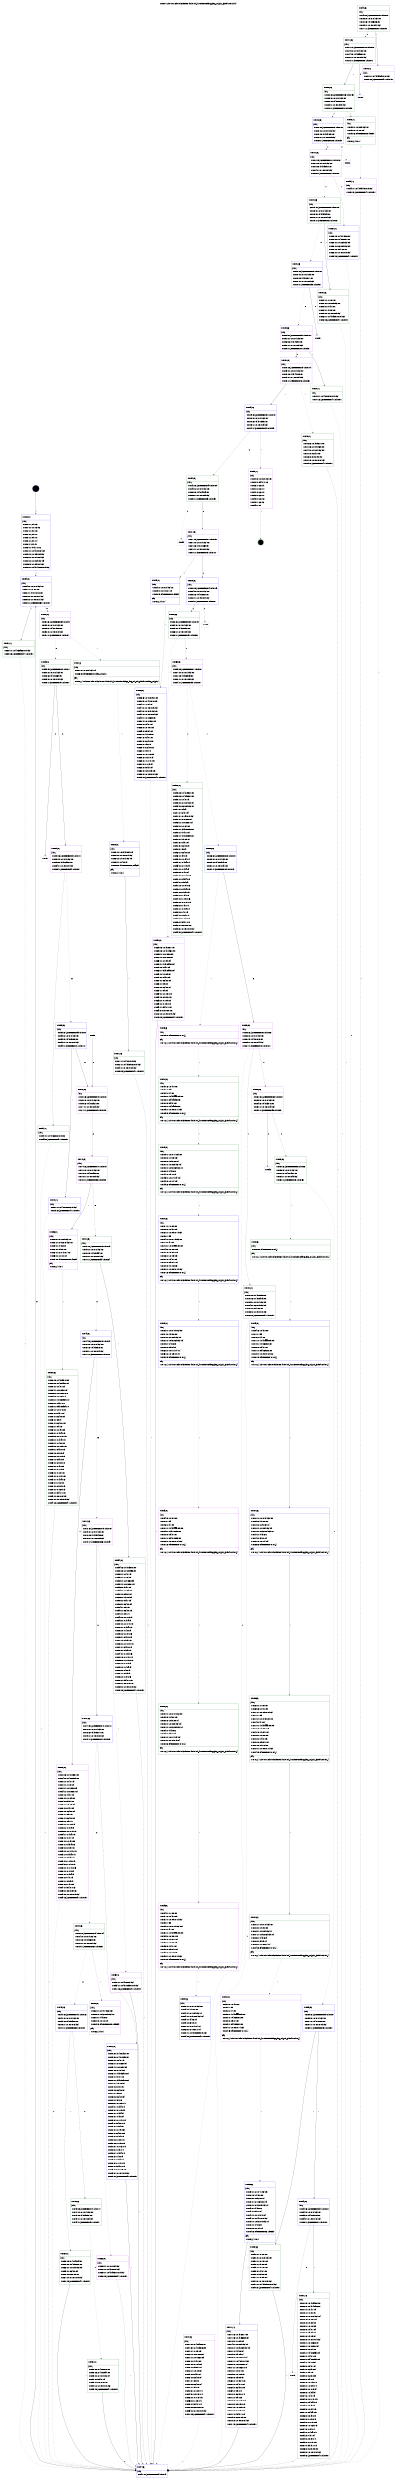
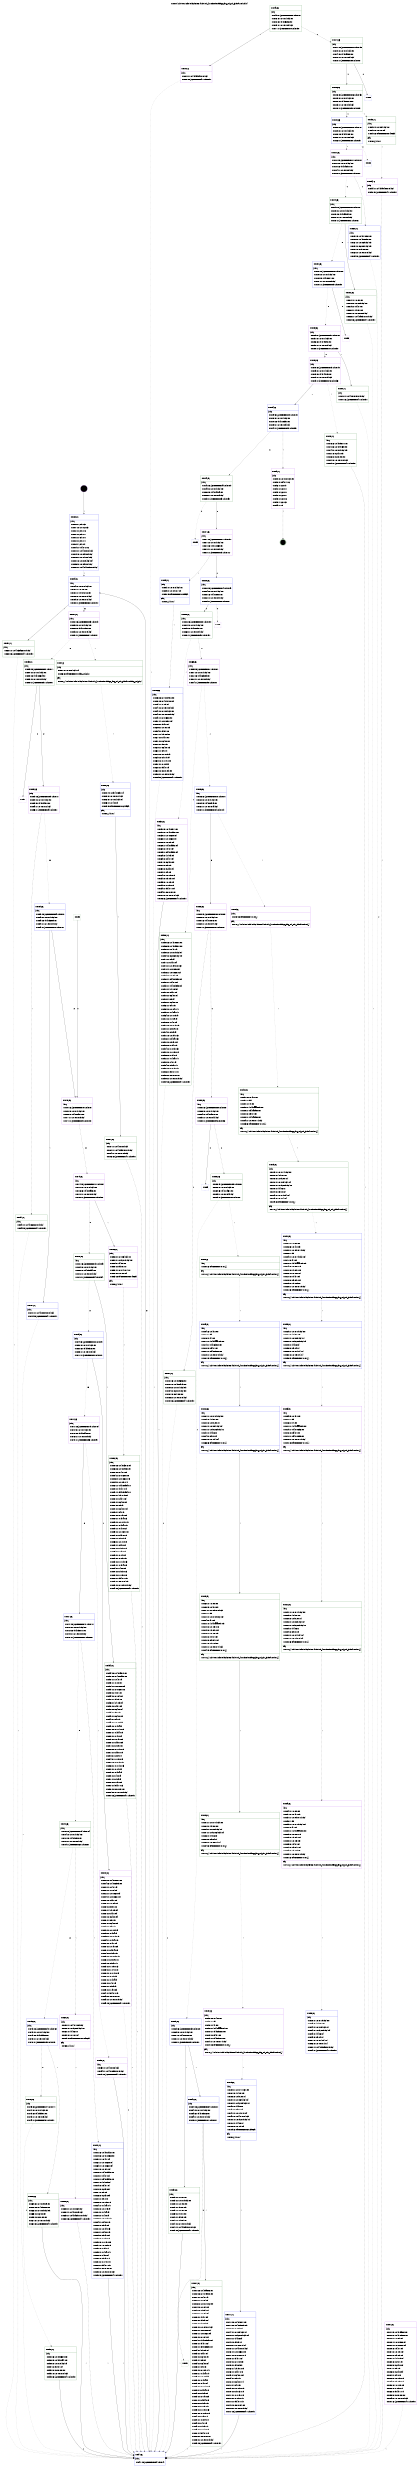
(242, 1765) -> (163, 1768)
